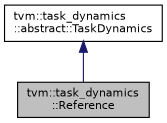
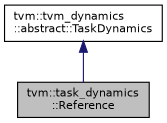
(83, 23) -> (83, 23)
